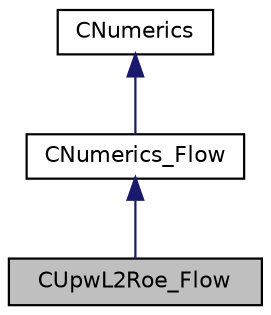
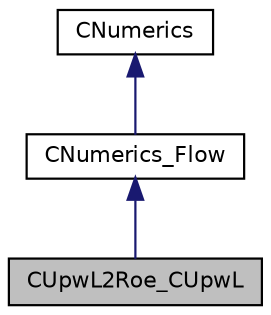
(135, 282) -> (135, 282)
